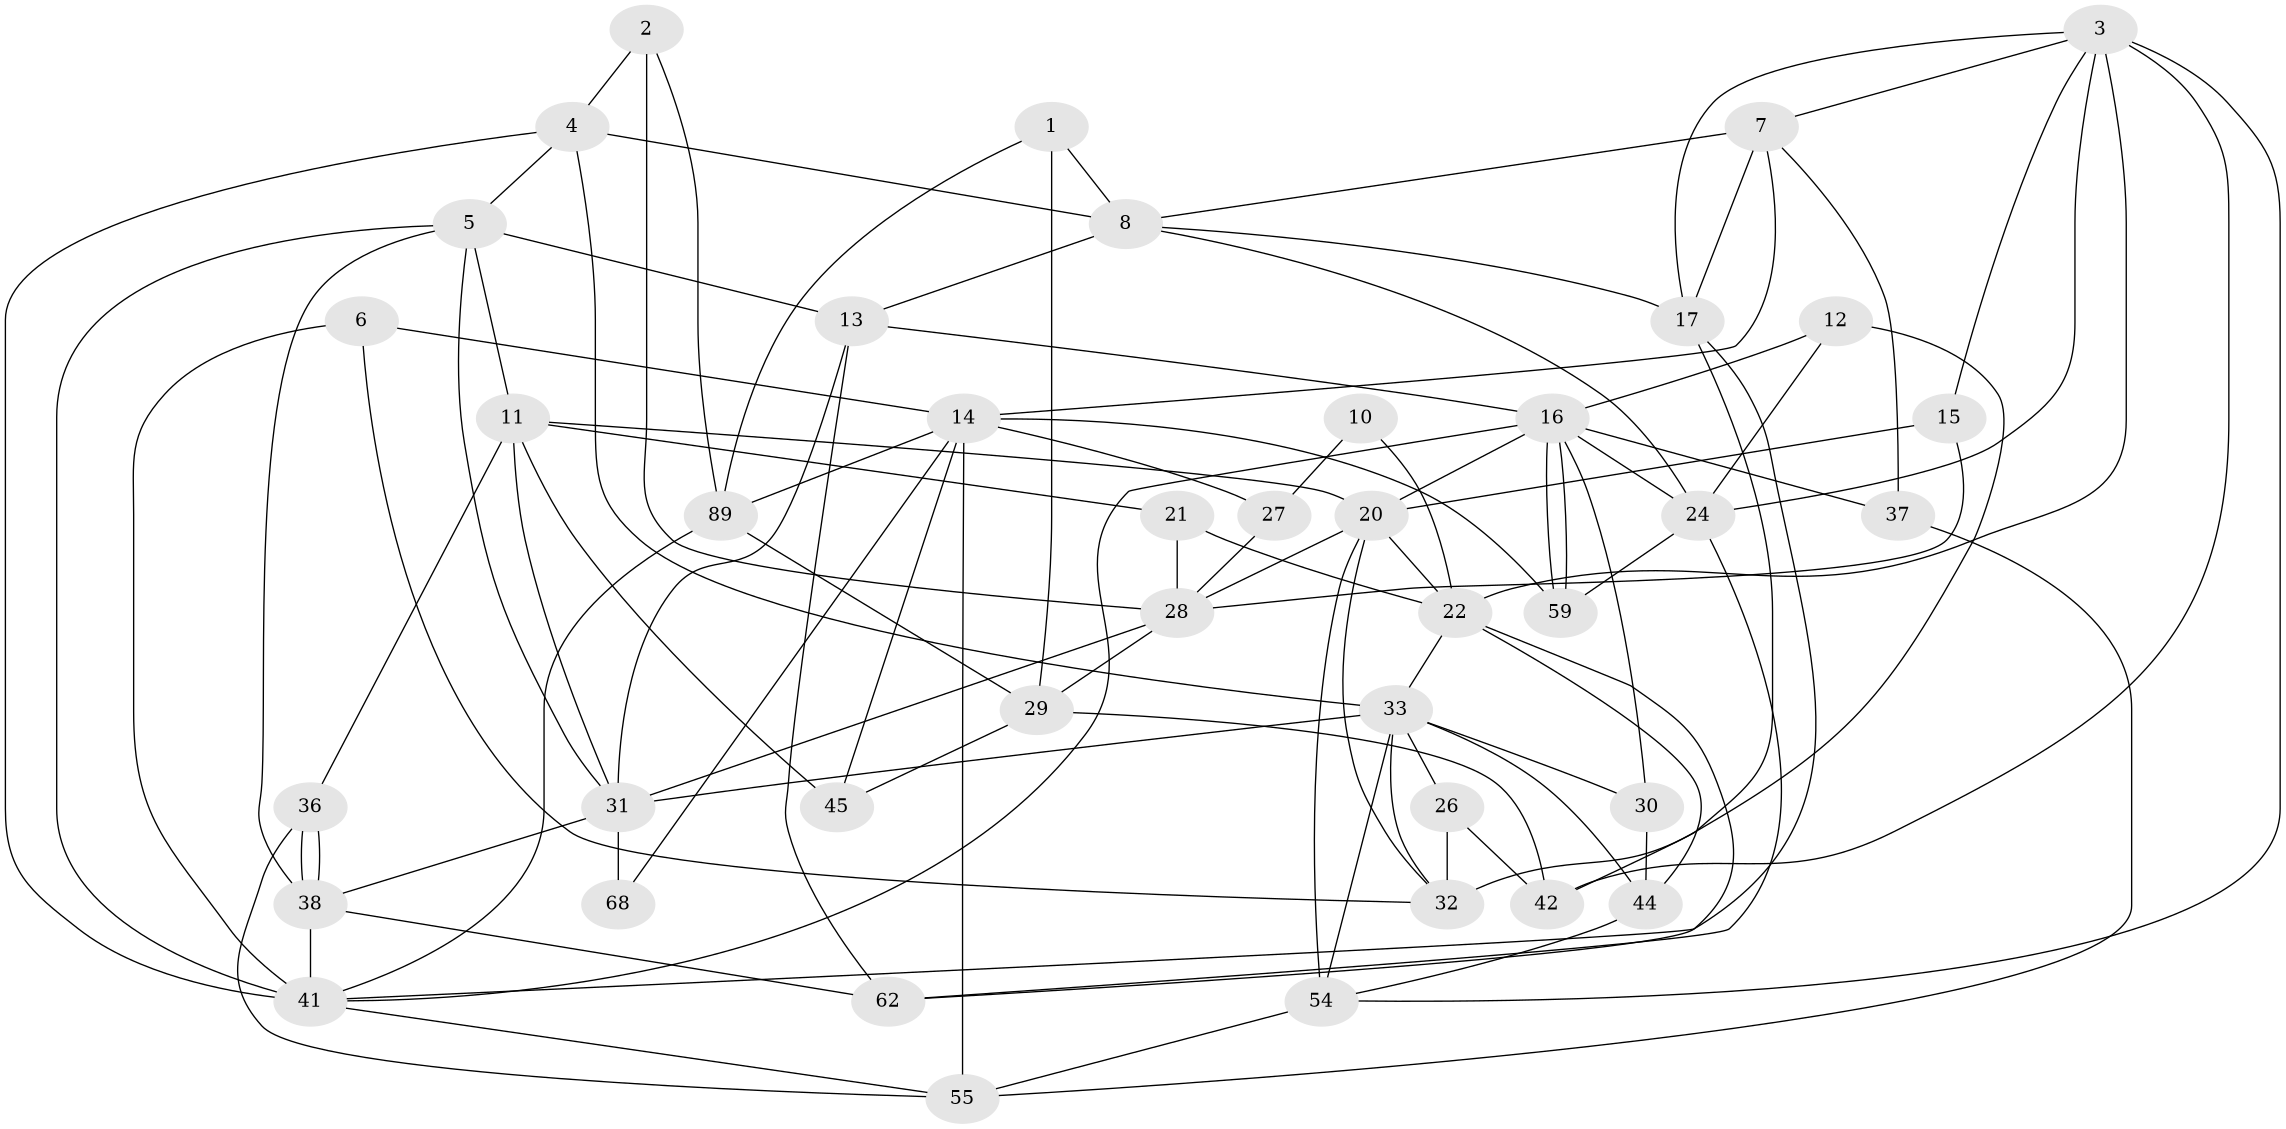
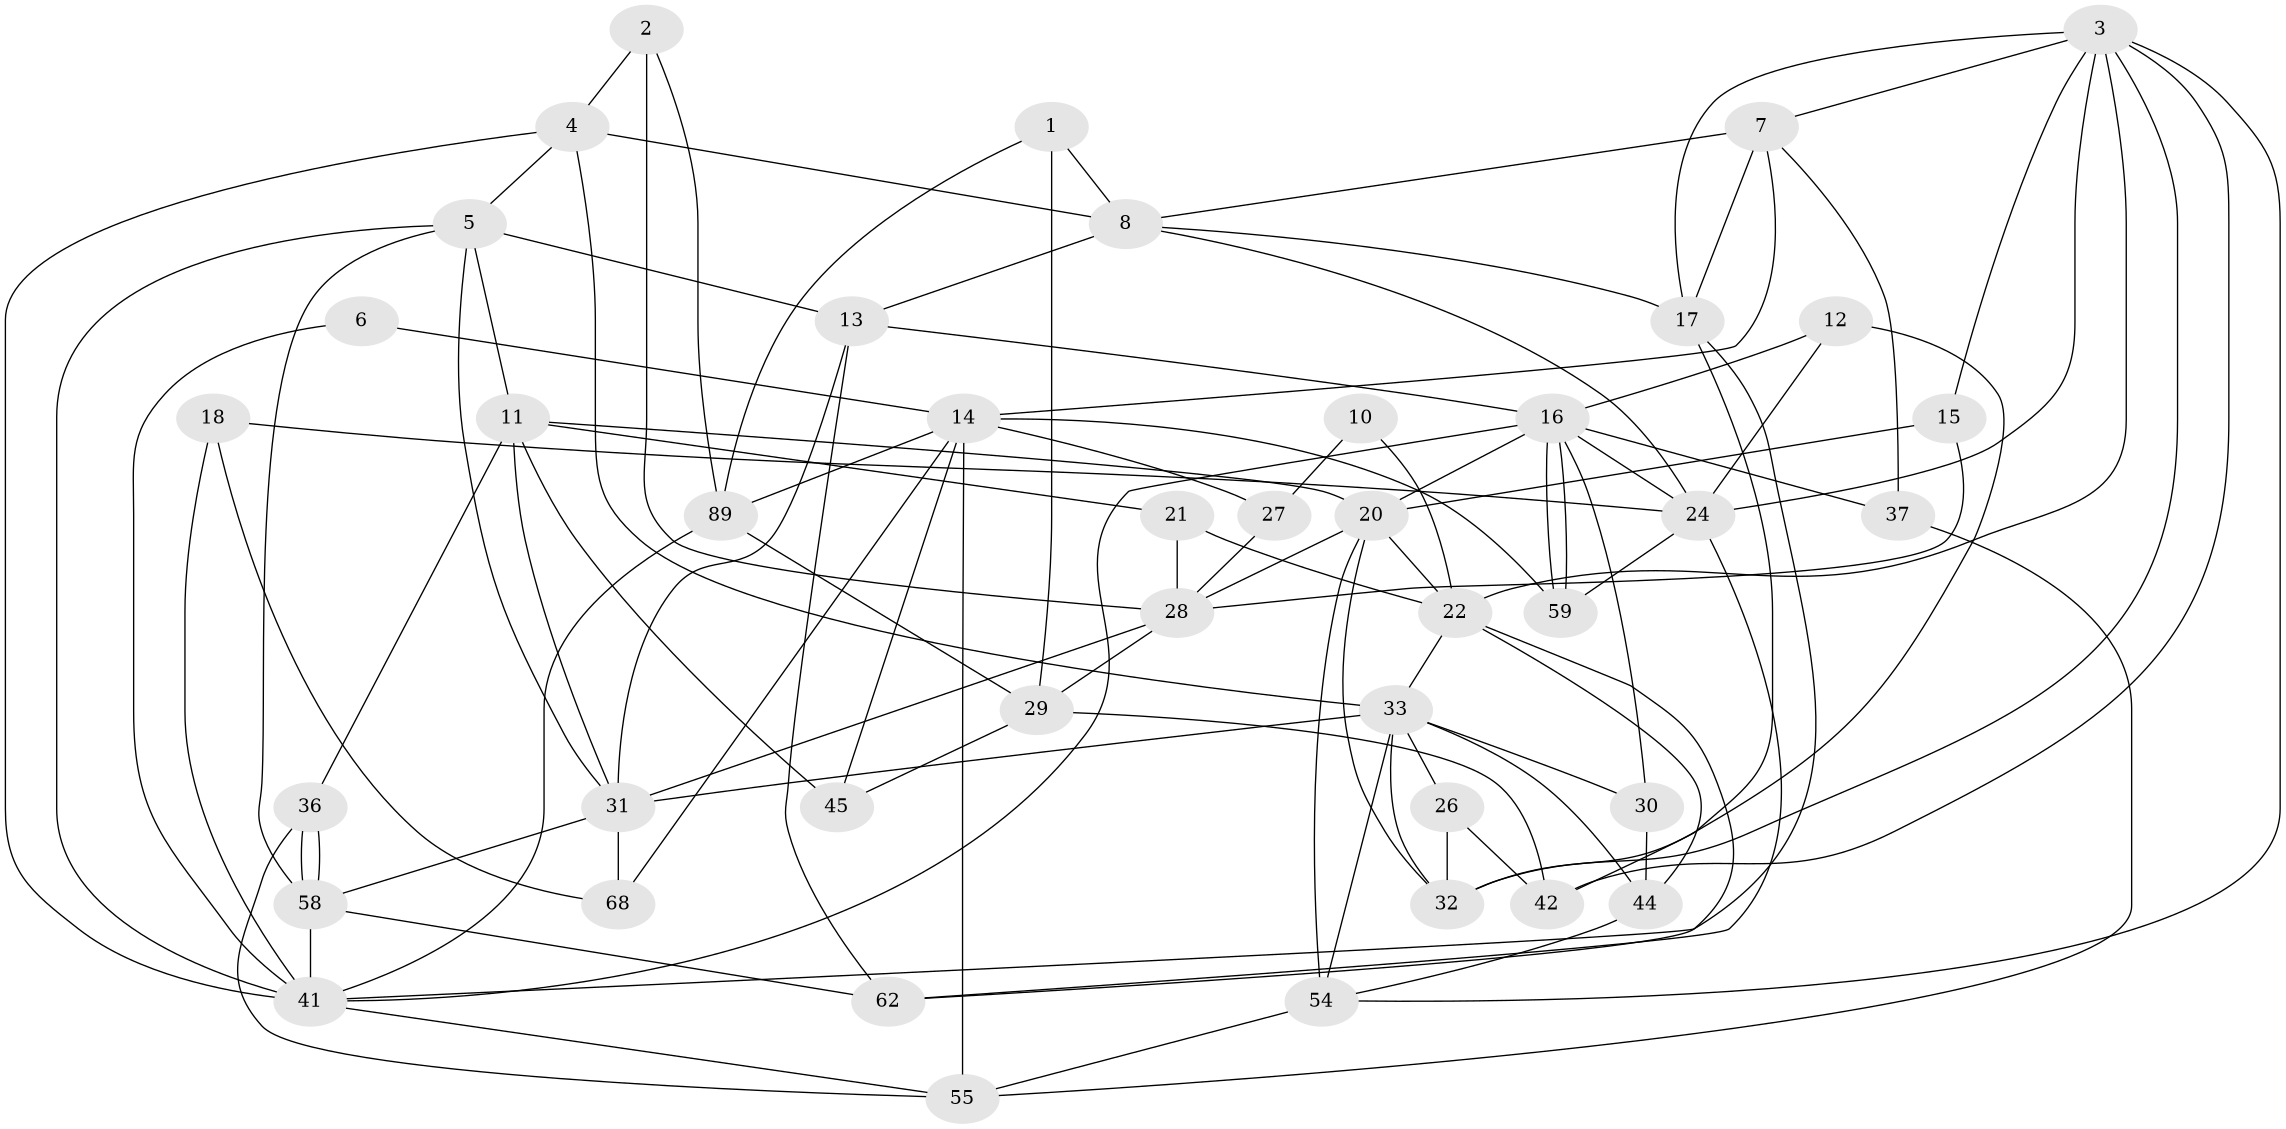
none -> (213, 418)
(718, 864) -> (2078, 663)
(310, 905) -> (310, 905)
